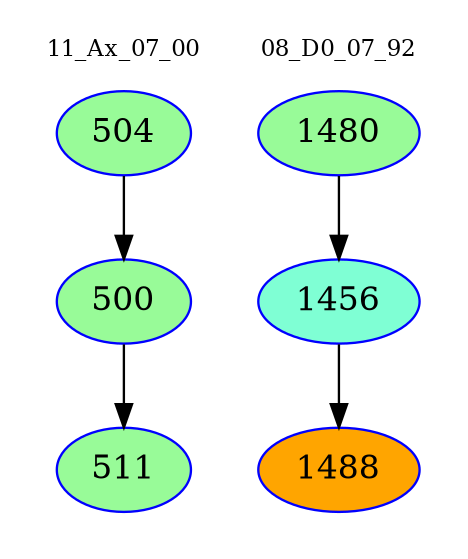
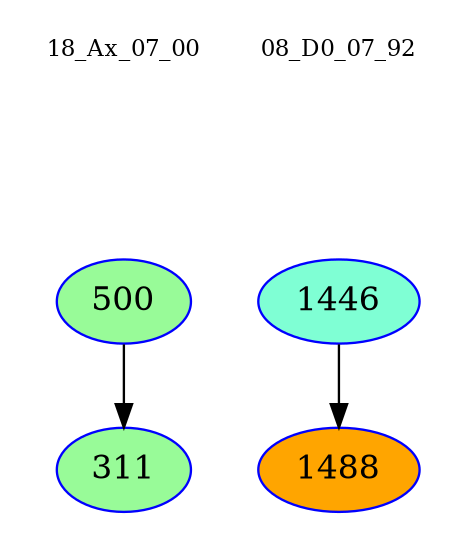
(124, 50) -> (124, 50)
(124, 133) -> none
(339, 133) -> none
(339, 302) -> (339, 302)
(124, 470) -> (124, 470)
